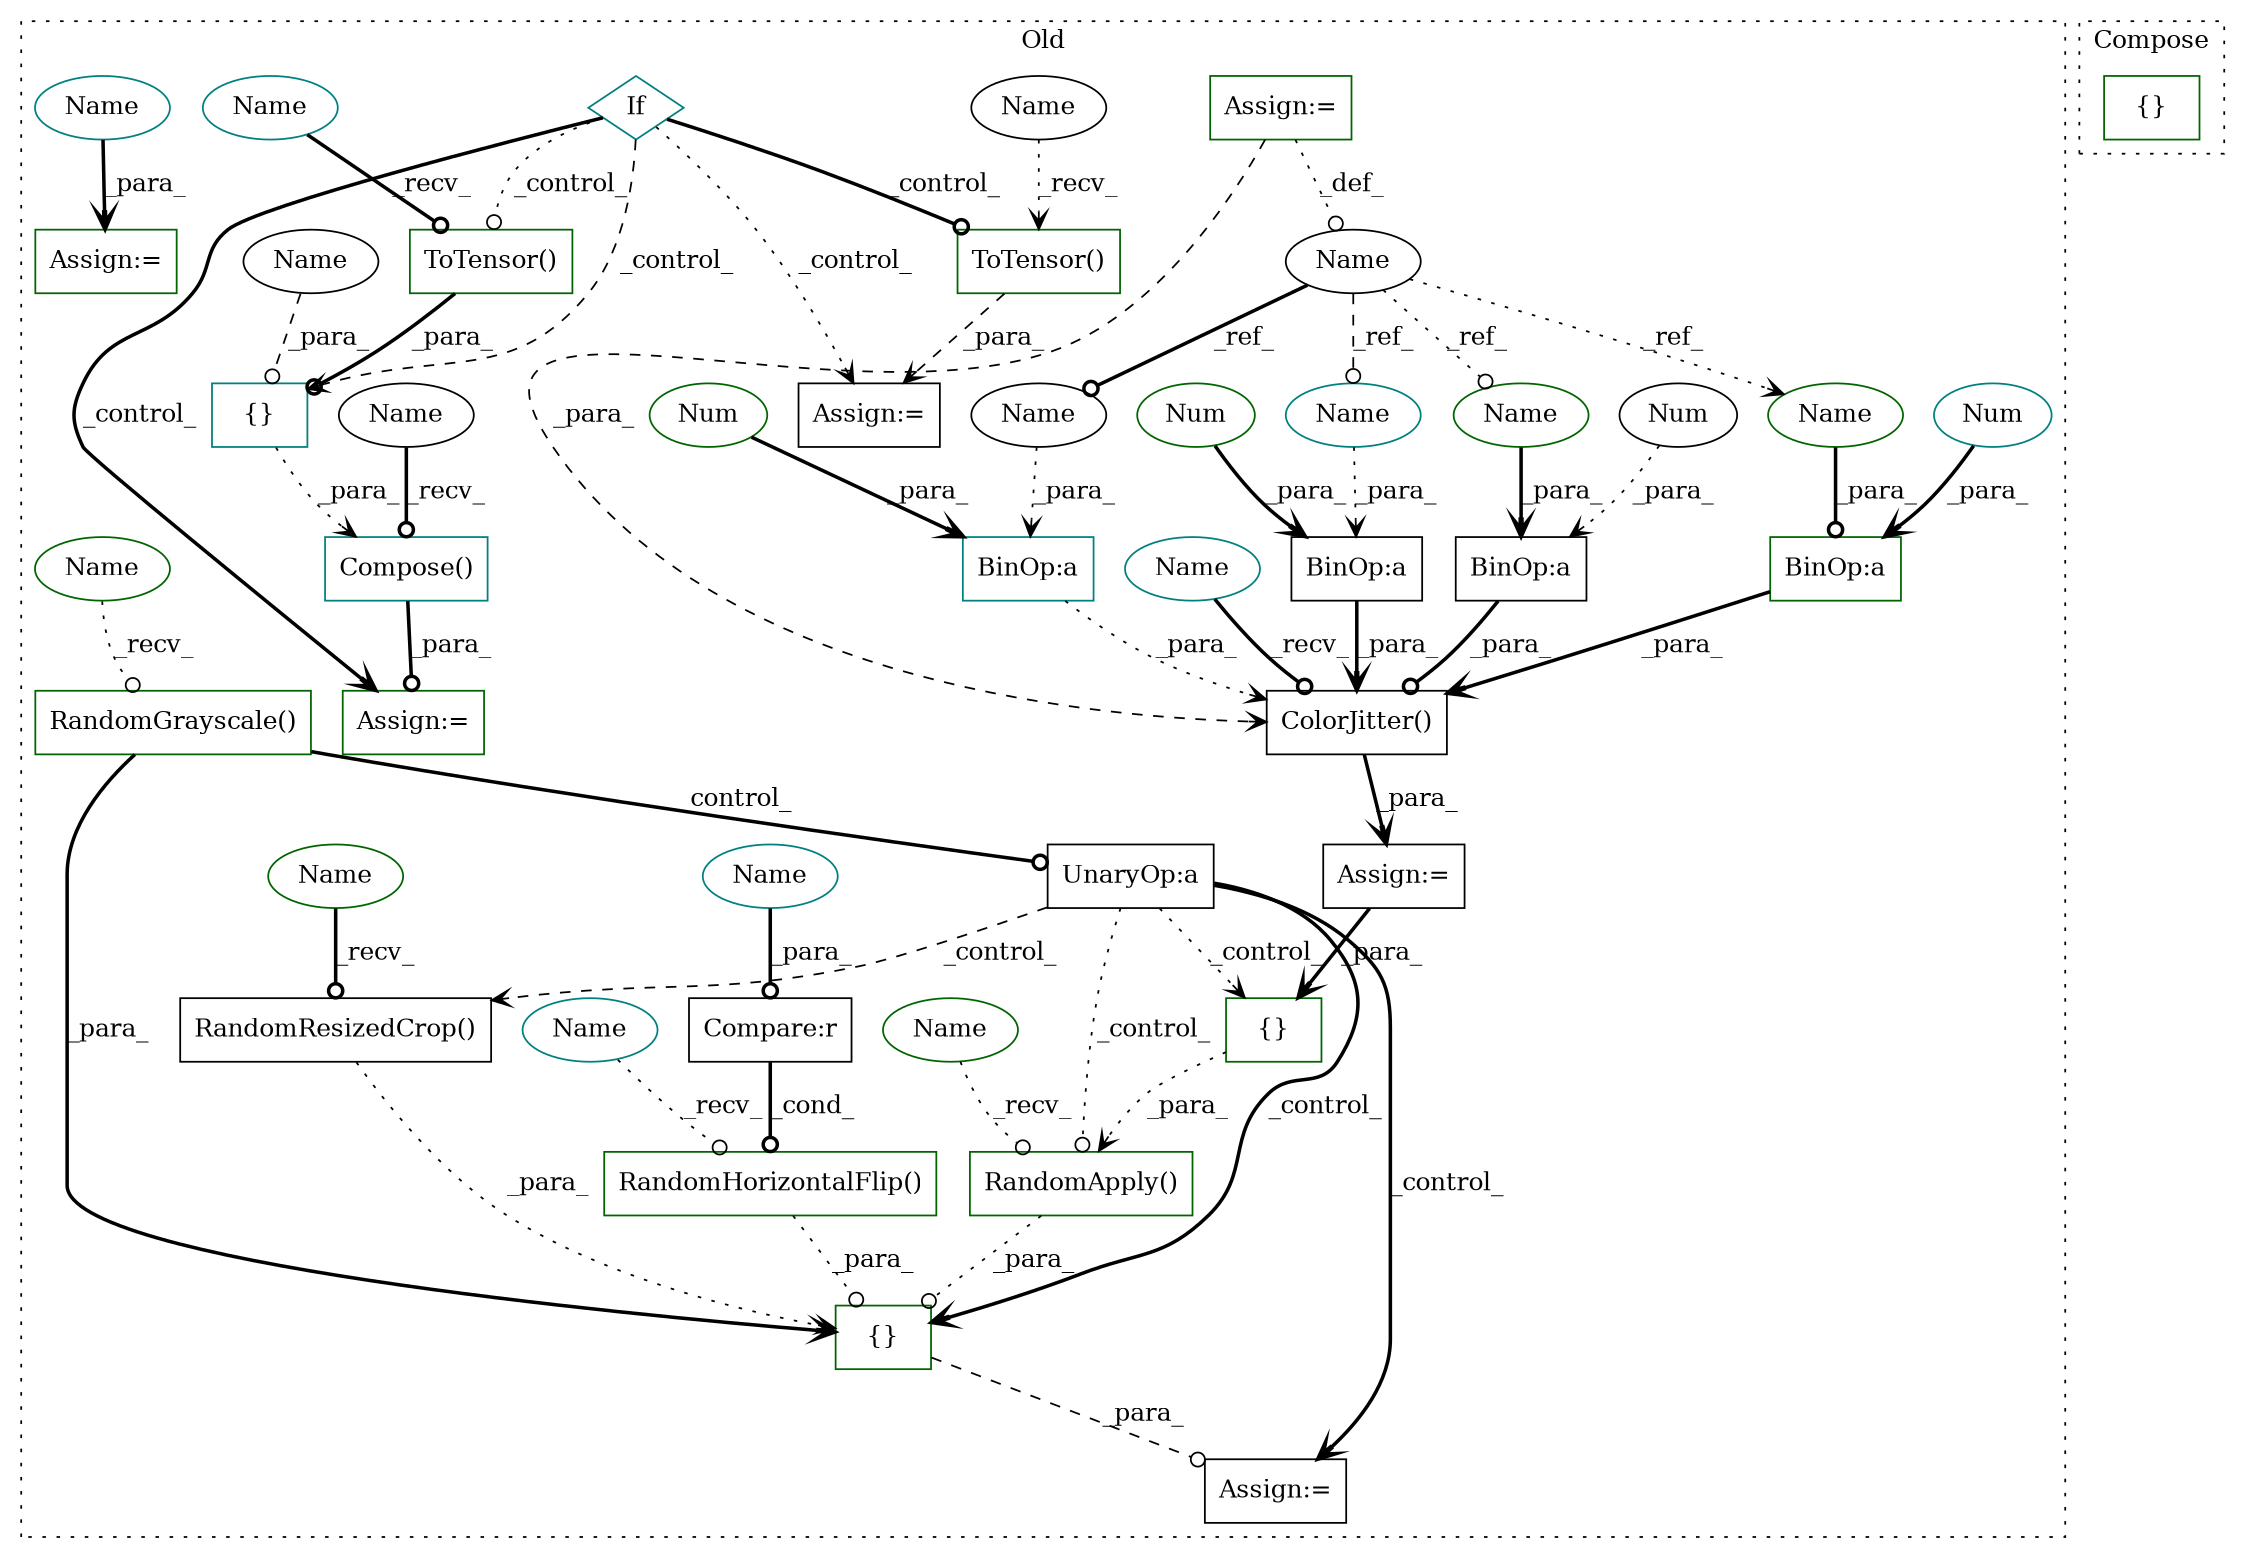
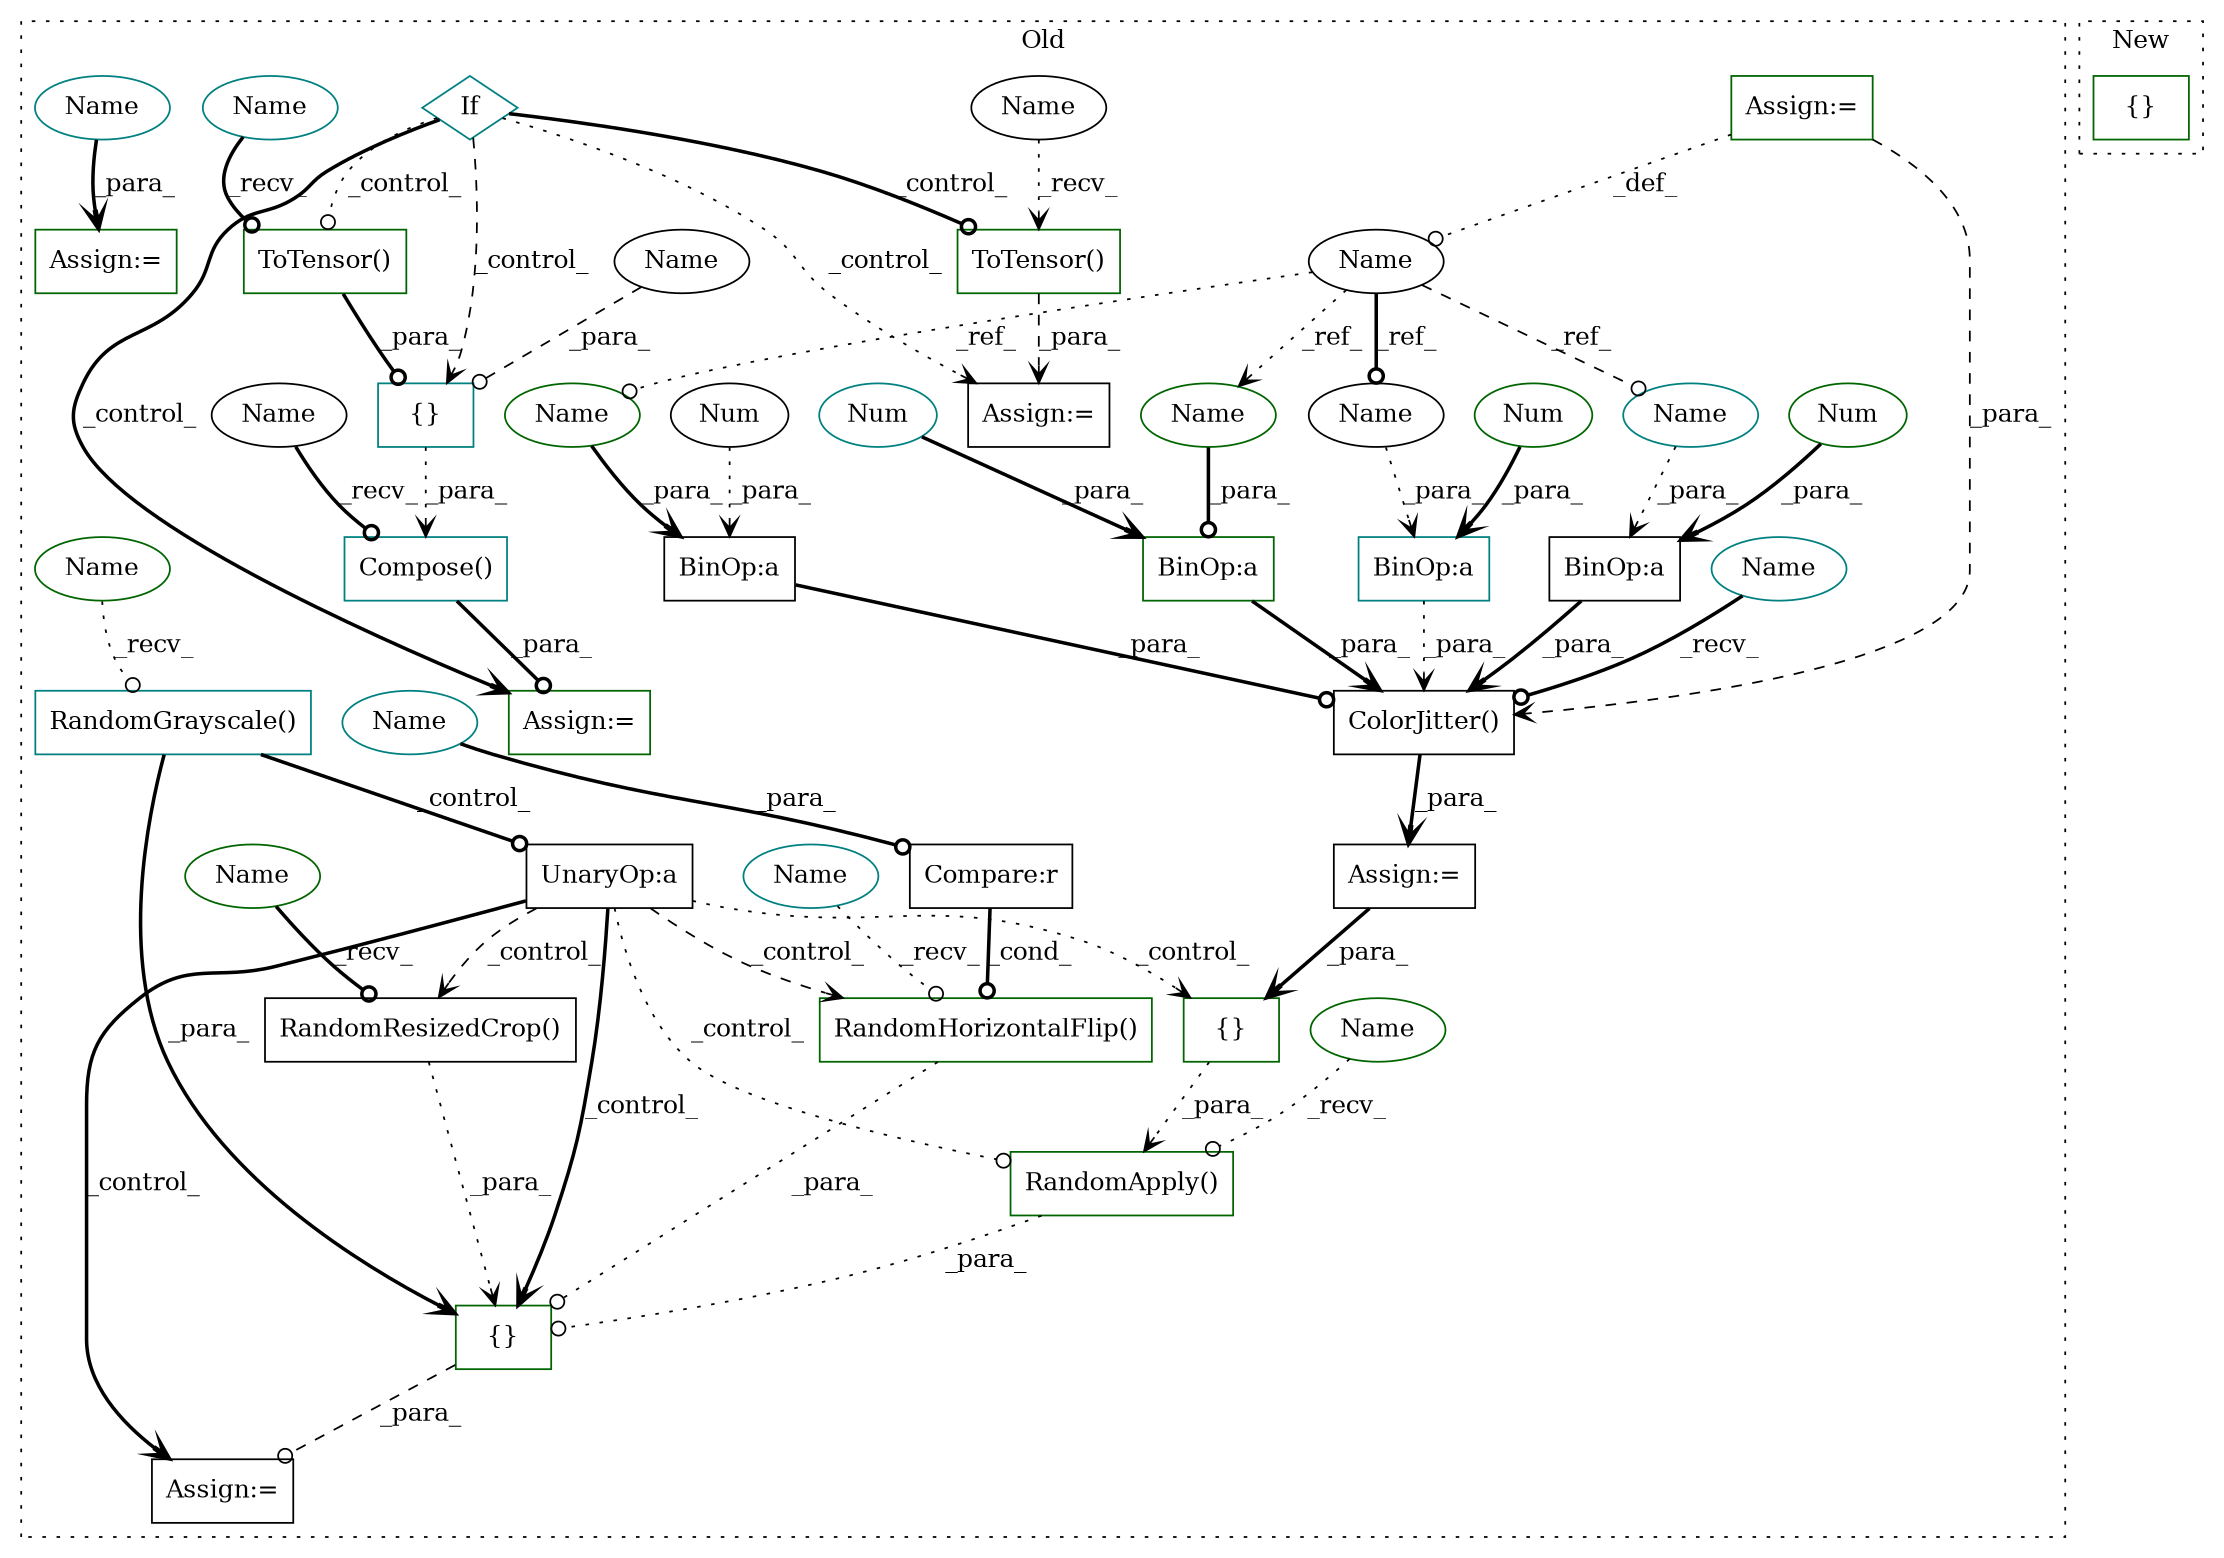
(2152, 42) -> (2141, 42)
(173, 723) -> (173, 723)
none -> (734, 959)
